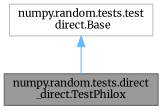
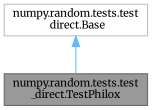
(81, 90) -> (76, 90)
